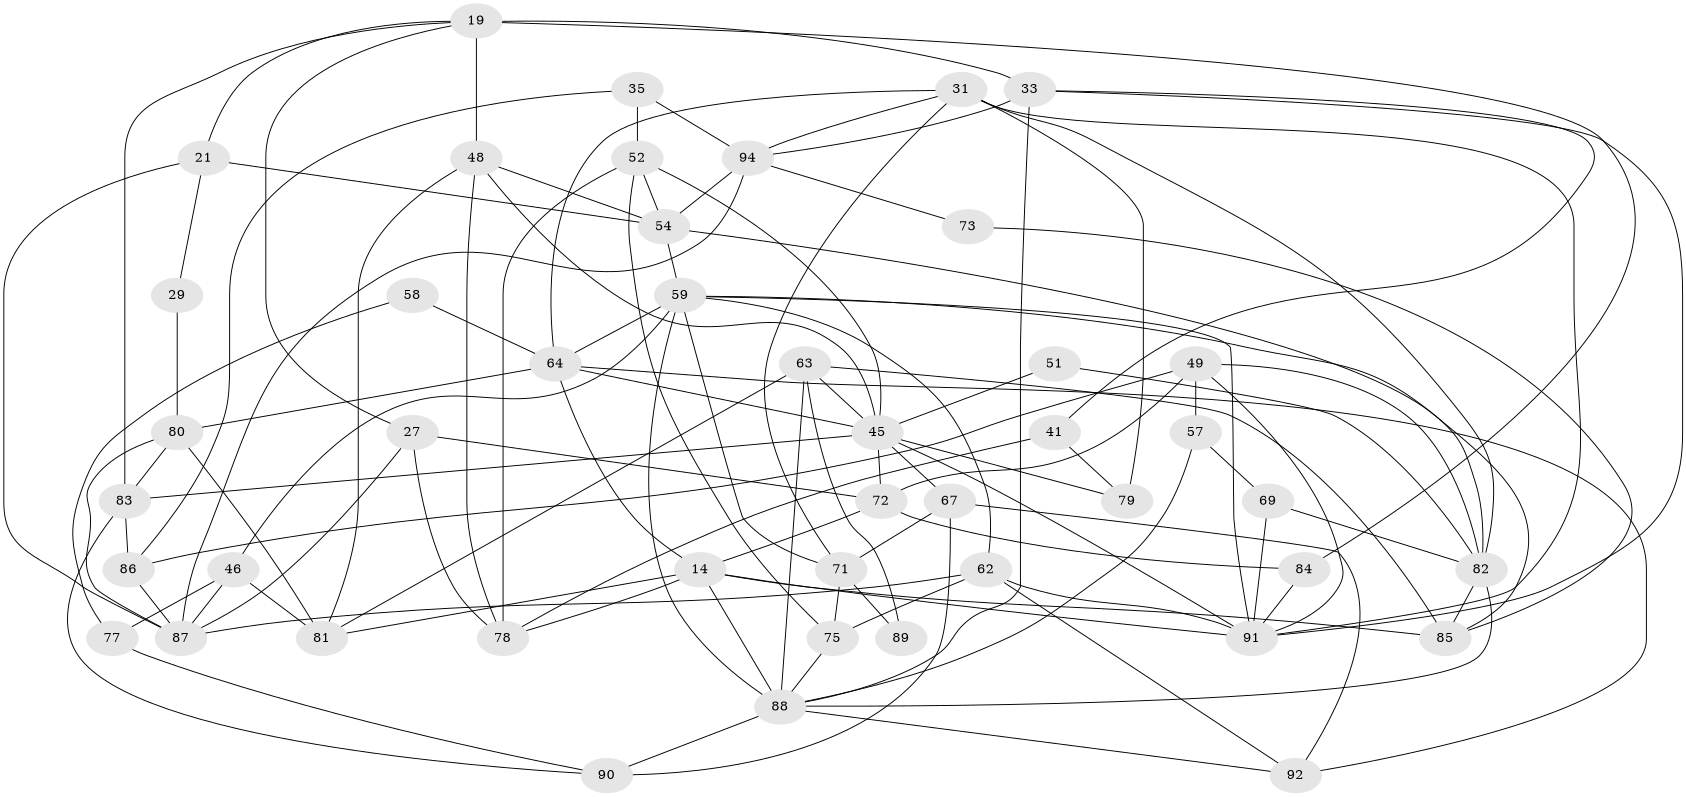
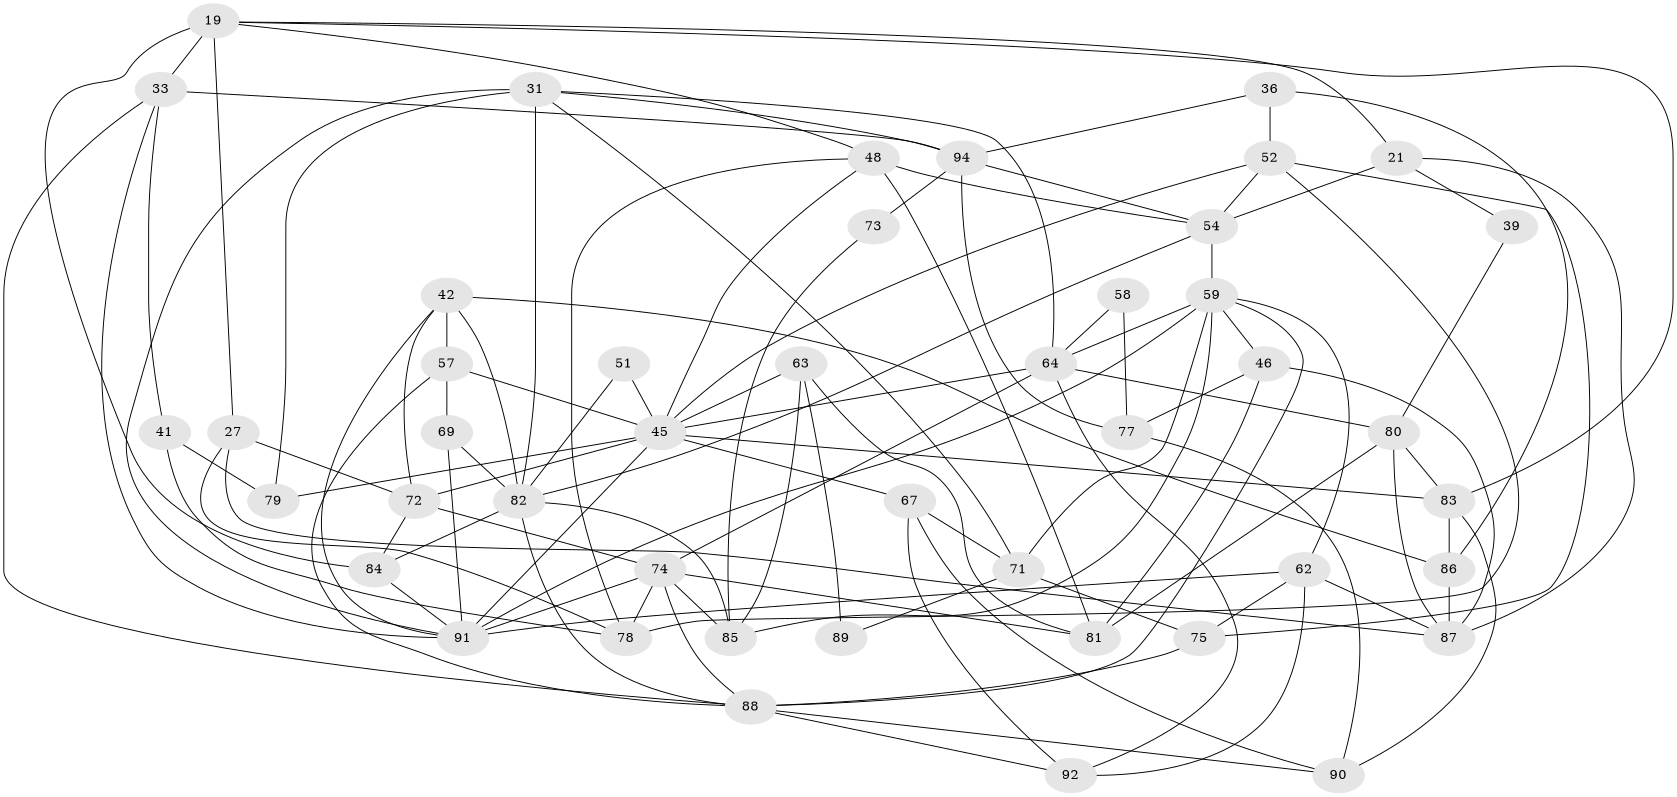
(637, 90) -> (1270, 90)
(382, 277) -> (987, 330)
(177, 295) -> (1512, 227)
(1196, 364) -> (447, 295)
none -> (553, 398)
(793, 528) -> none
none -> (447, 535)
(700, 570) -> (660, 570)
